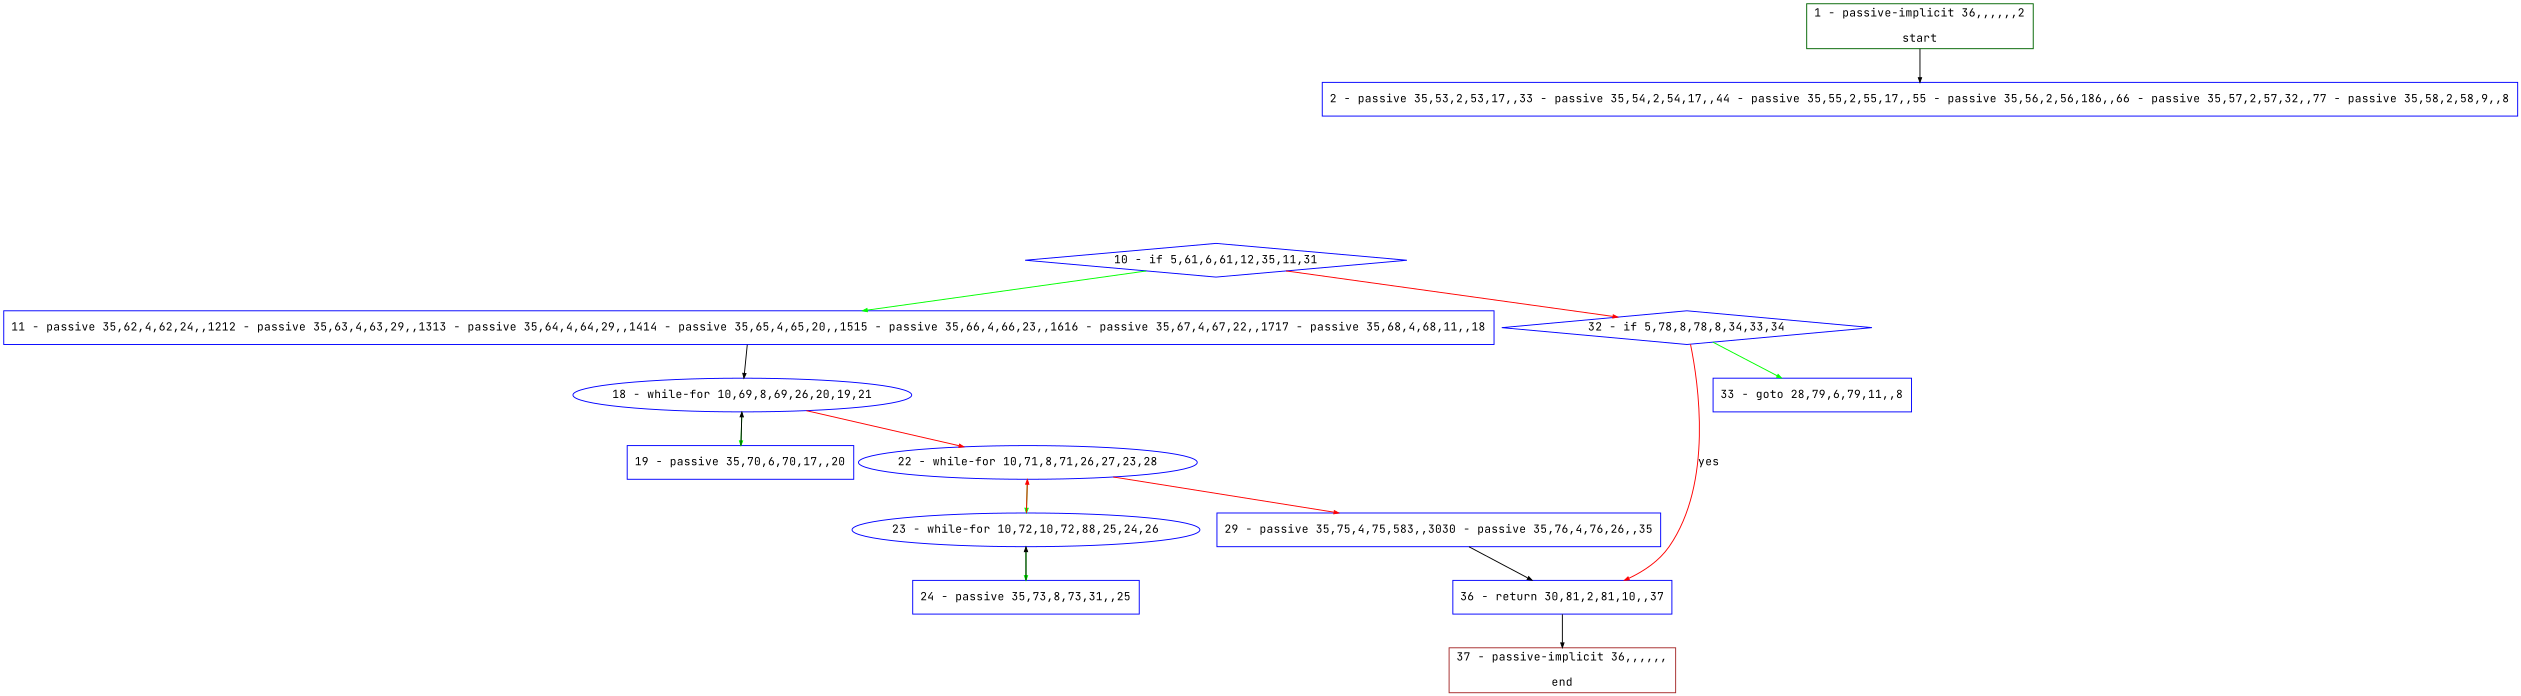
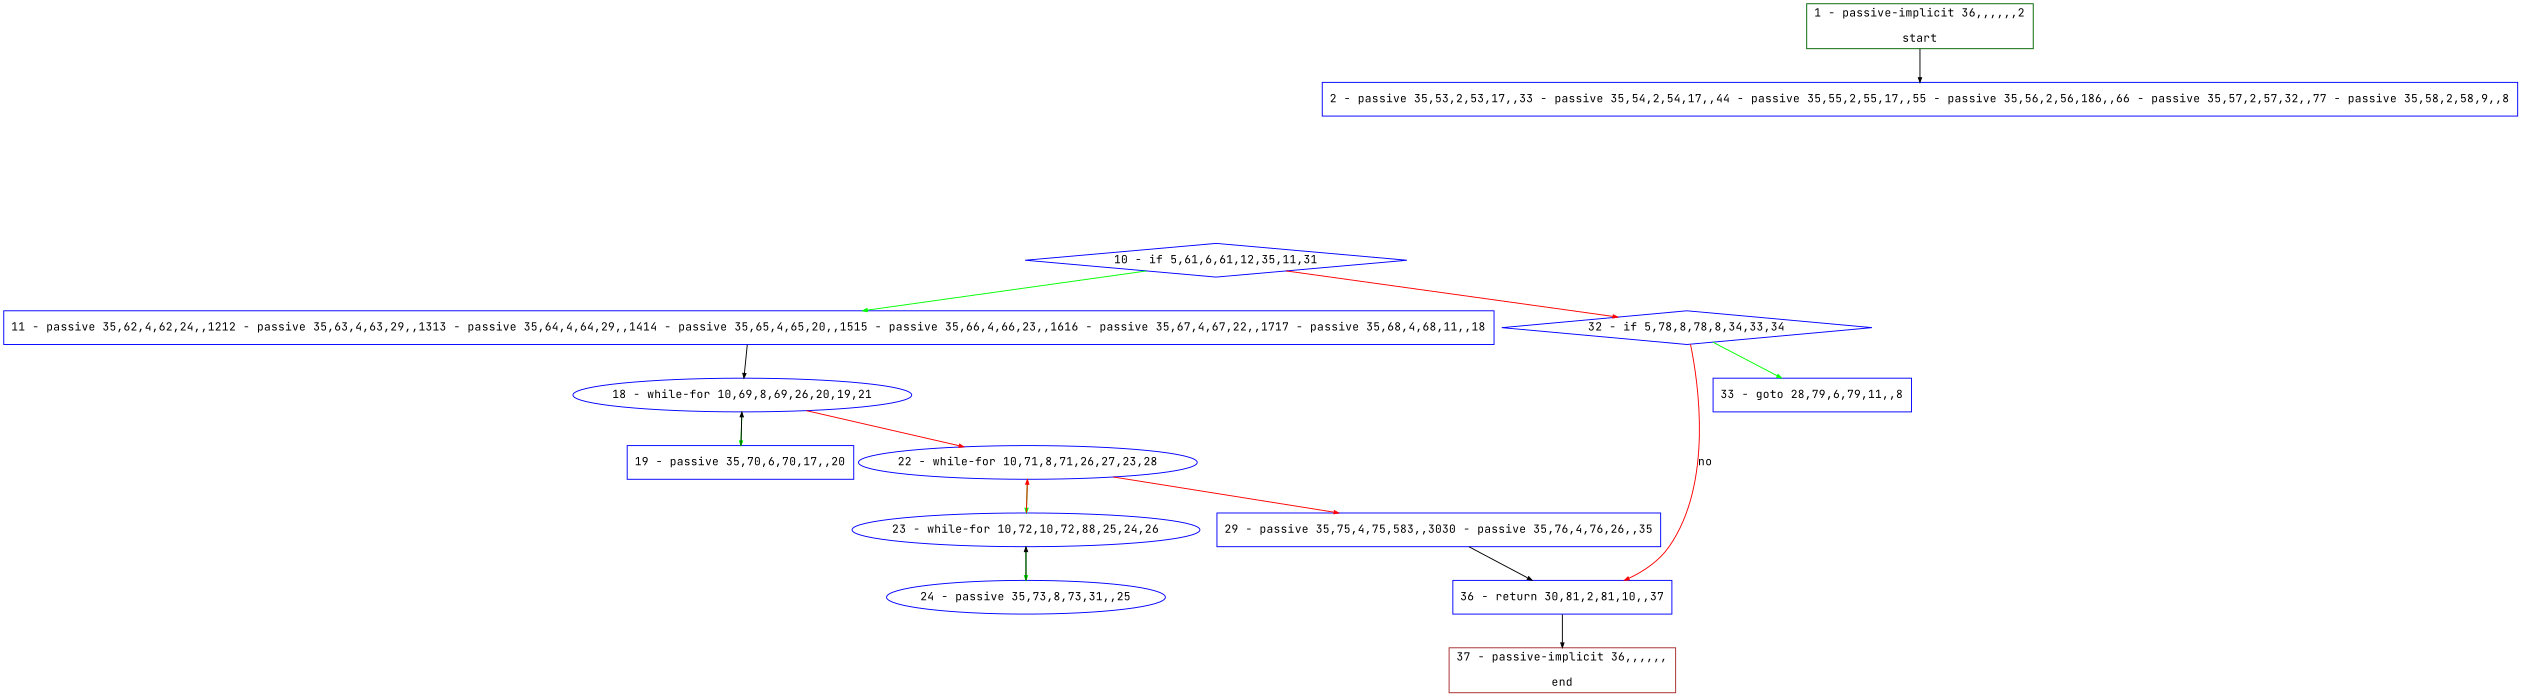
(1709, 462) -> (1706, 462)
(1026, 597) -> (1026, 597)
(1560, 693) -> (1560, 693)
